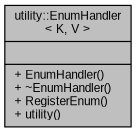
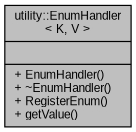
(38, 115) -> (46, 115)
